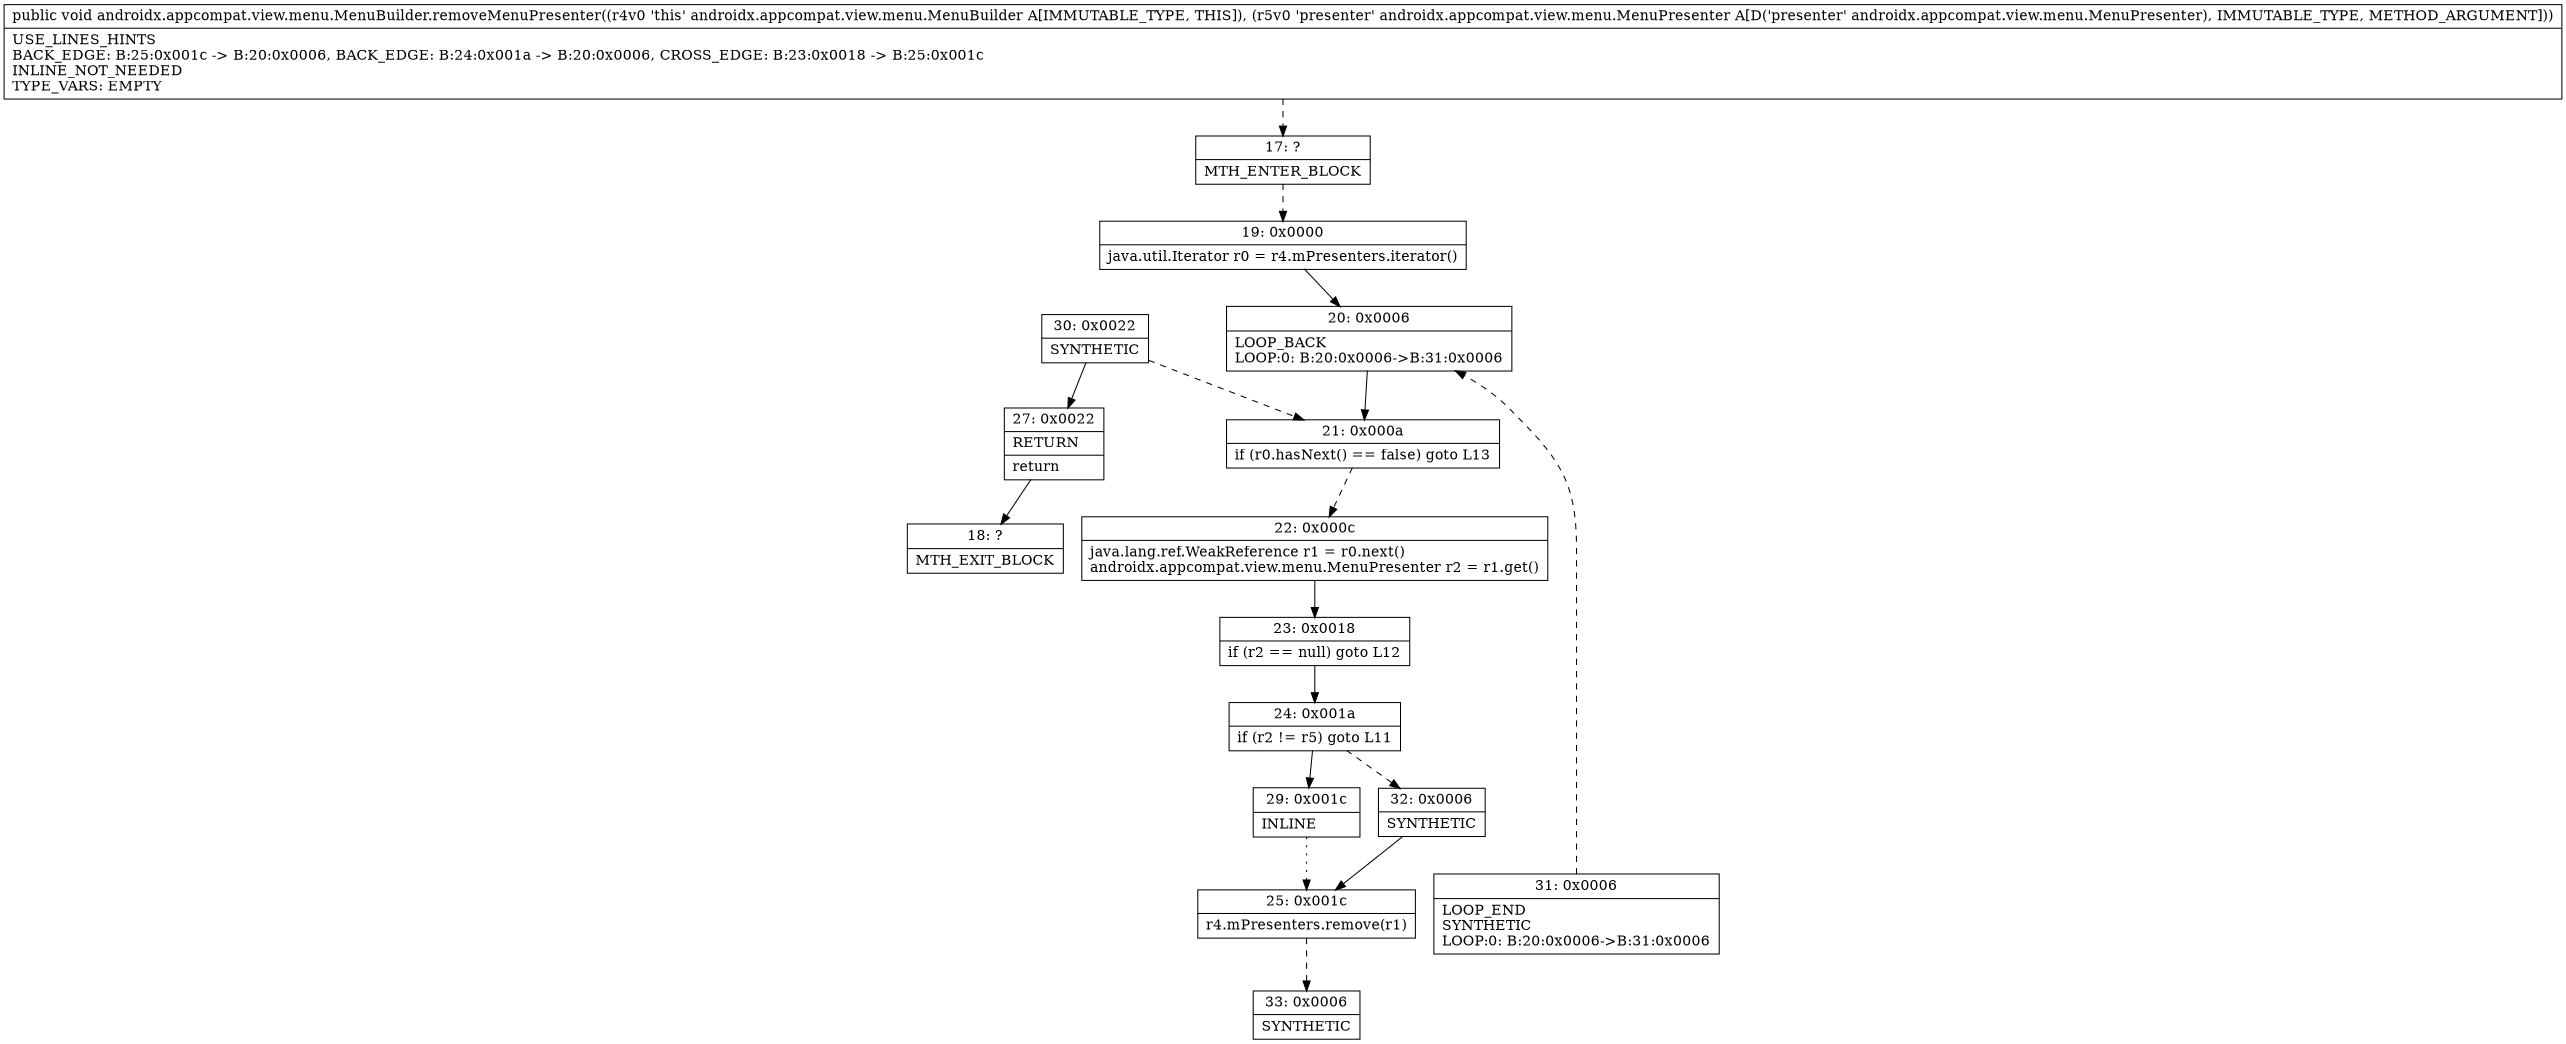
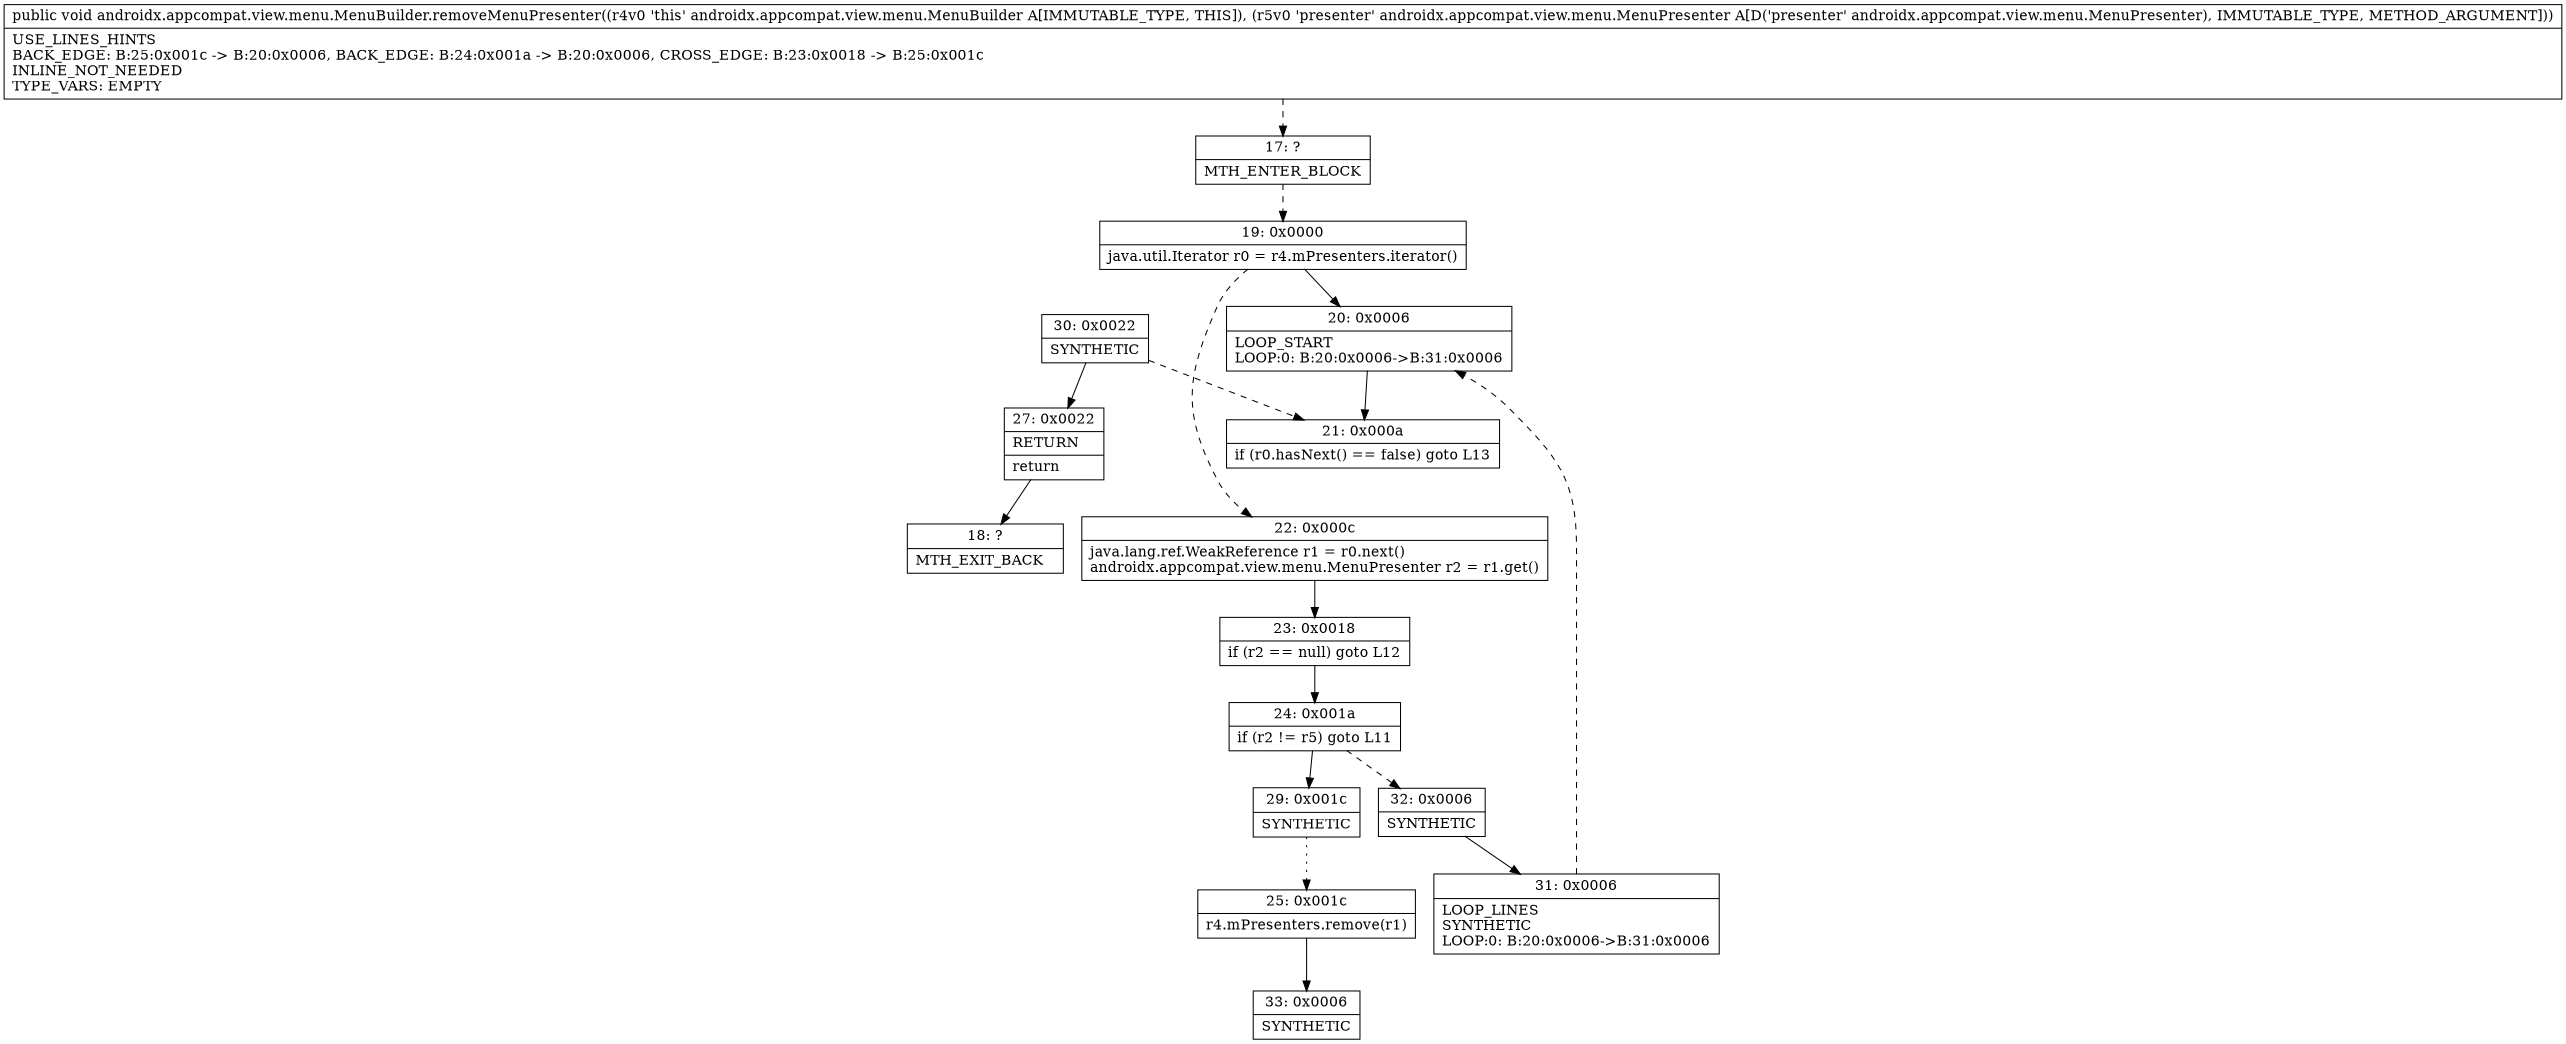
(1281, 343) -> (1284, 343)
(1343, 488) -> (1193, 389)
(985, 560) -> (980, 560)
(1290, 824) -> (1307, 824)
(1373, 860) -> (1488, 852)
(1484, 910) -> (1491, 910)
(1307, 959) -> (1307, 959)
